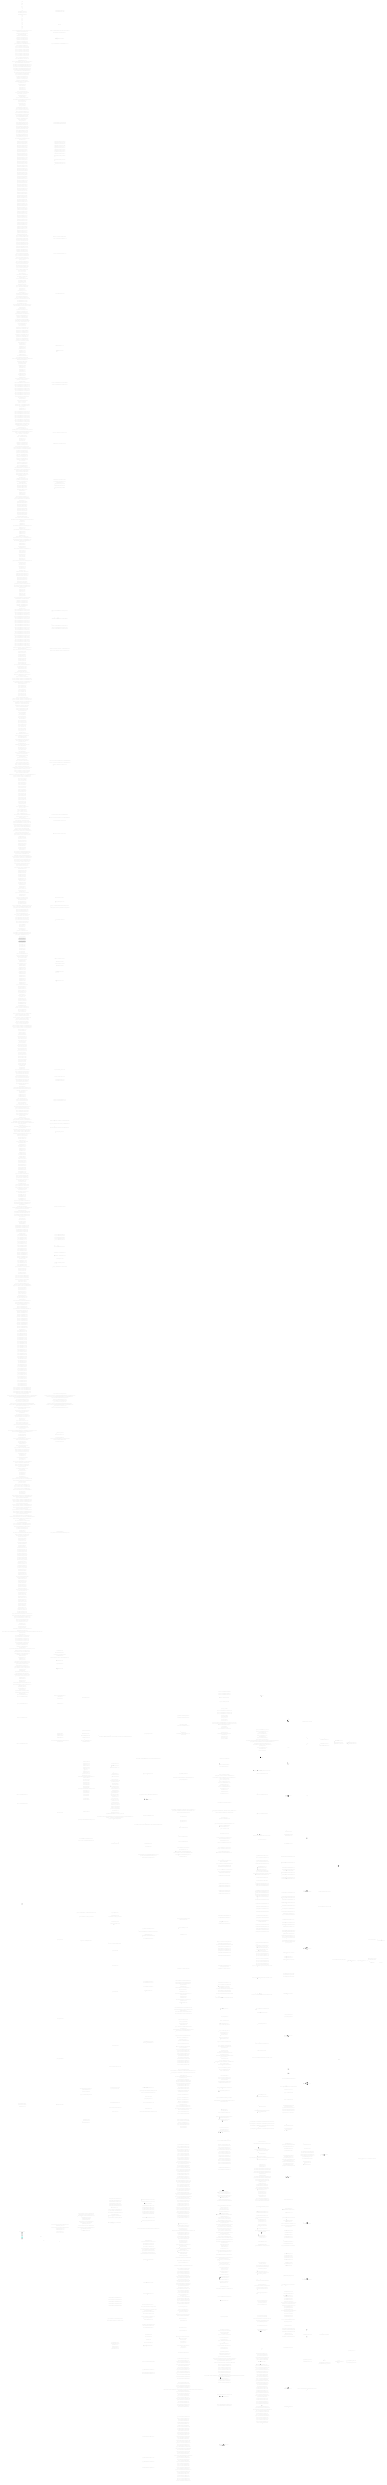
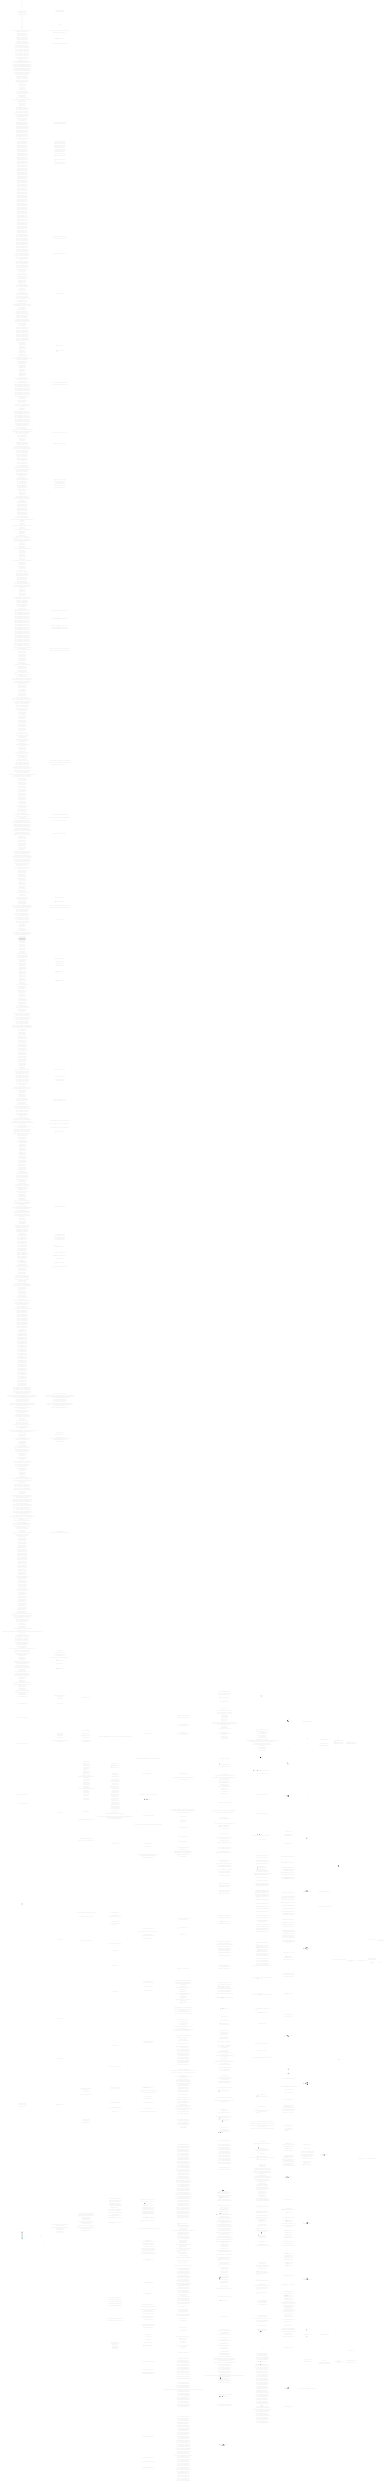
(22, 942) -> (22, 942)
